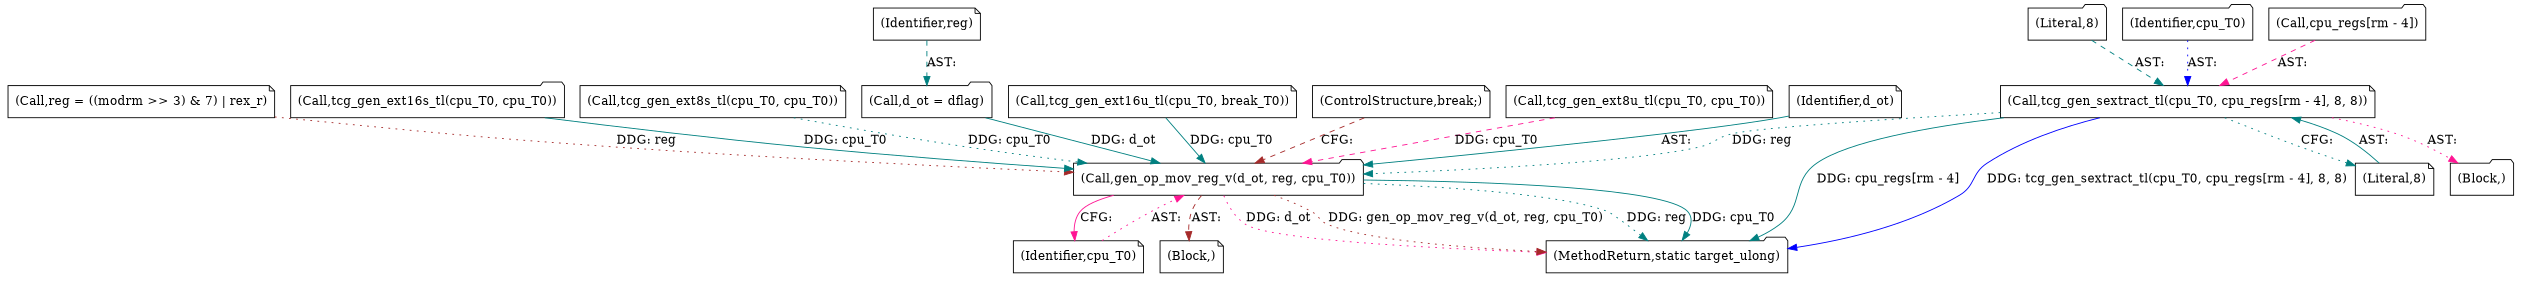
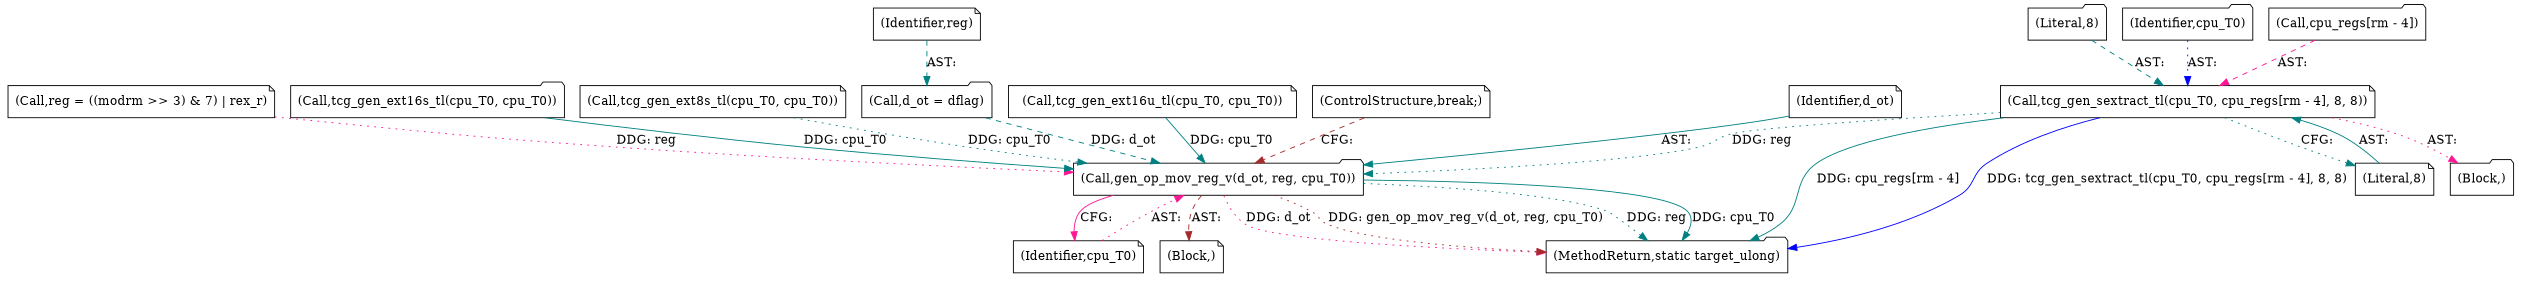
(1152, 102) -> (1152, 102)
(1639, 102) -> none
(1068, 139) -> (1068, 139)
(669, 151) -> (669, 151)
